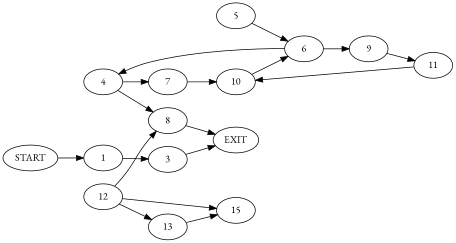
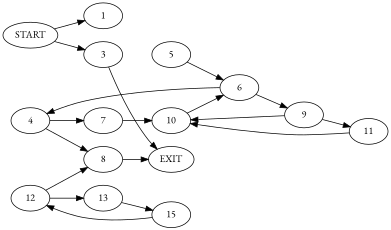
none -> (241, 118)
(130, 159) -> (66, 45)
(166, 203) -> (102, 220)
